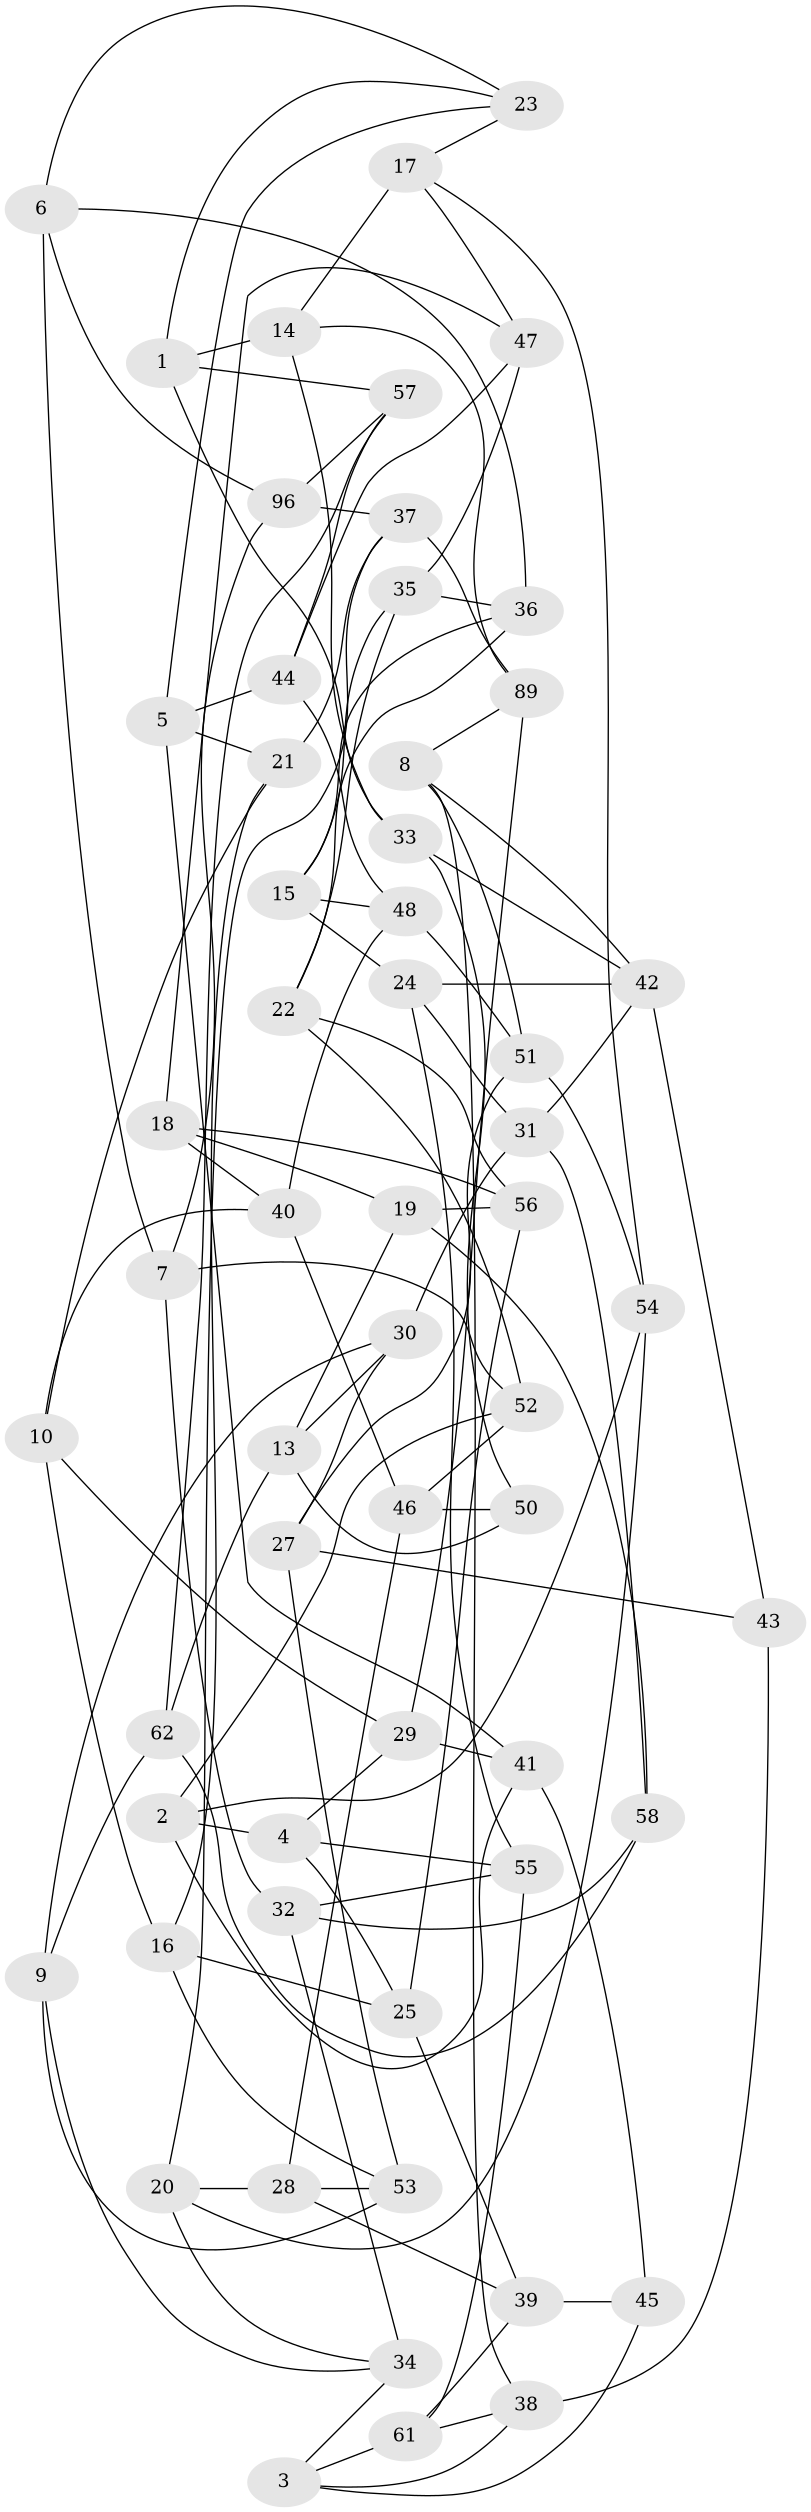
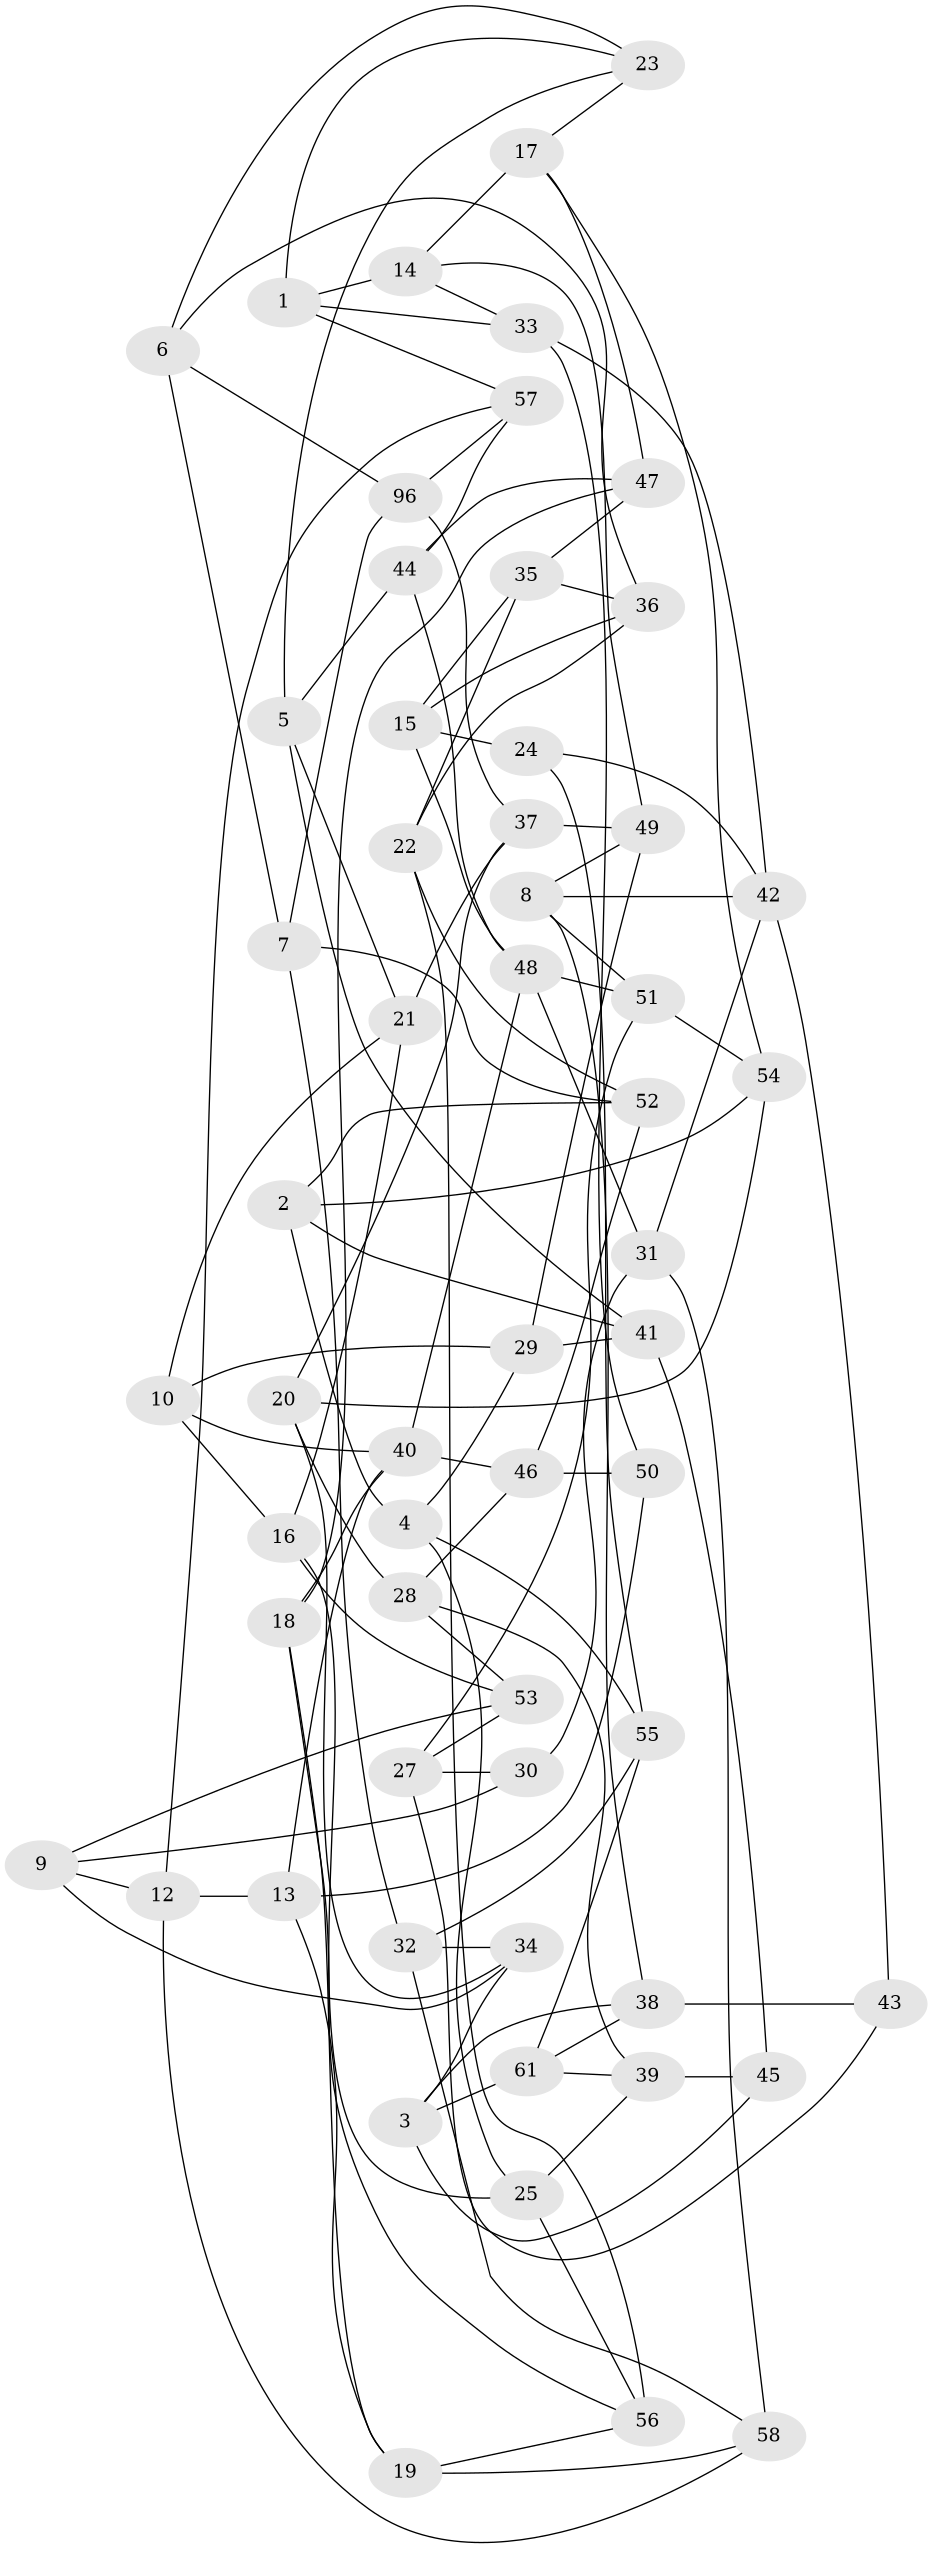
(527, 693) -> (648, 829)
(461, 1054) -> (587, 1112)
(345, 1392) -> (316, 1698)
(163, 1735) -> (163, 1896)
